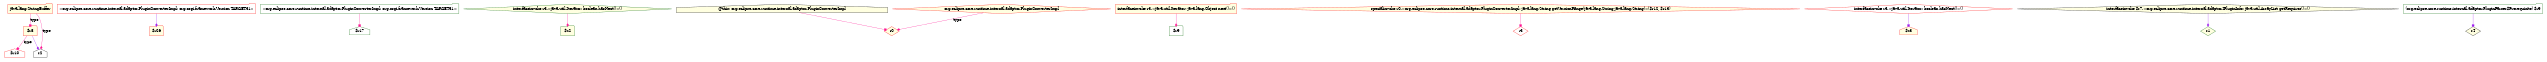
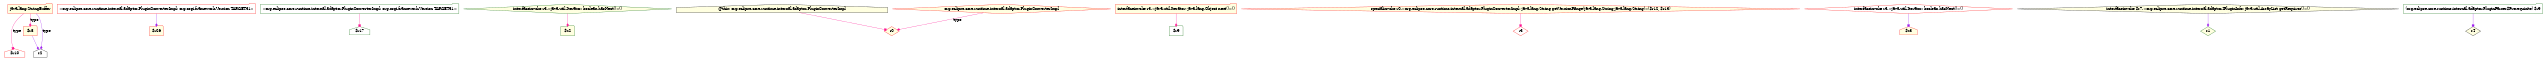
(30, 19) -> (30, 19)
(42, 29) -> (42, 29)
(23, 42) -> (12, 28)
